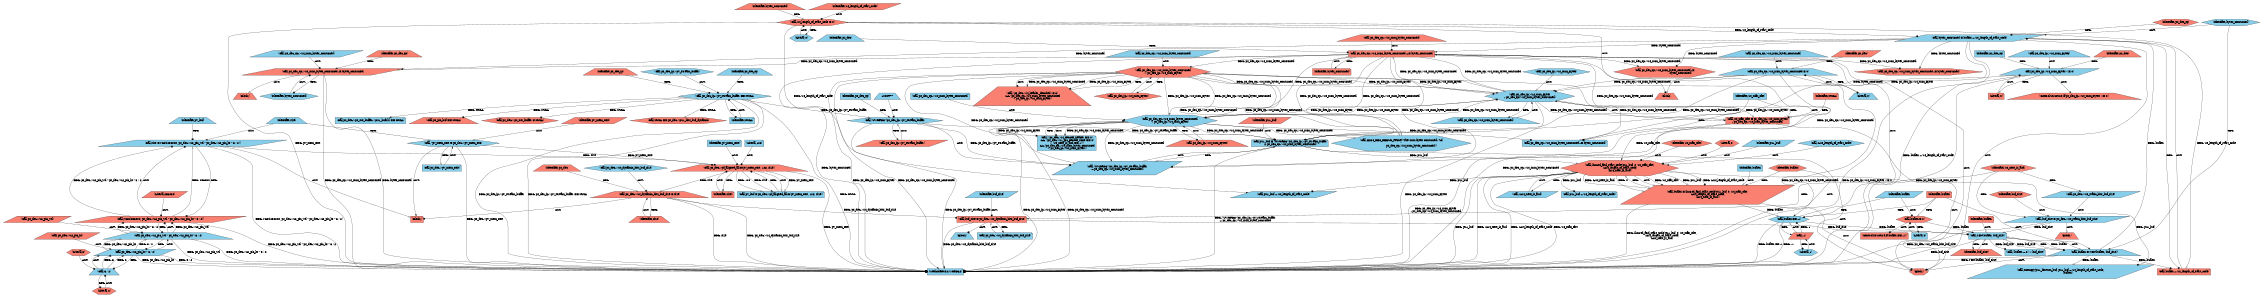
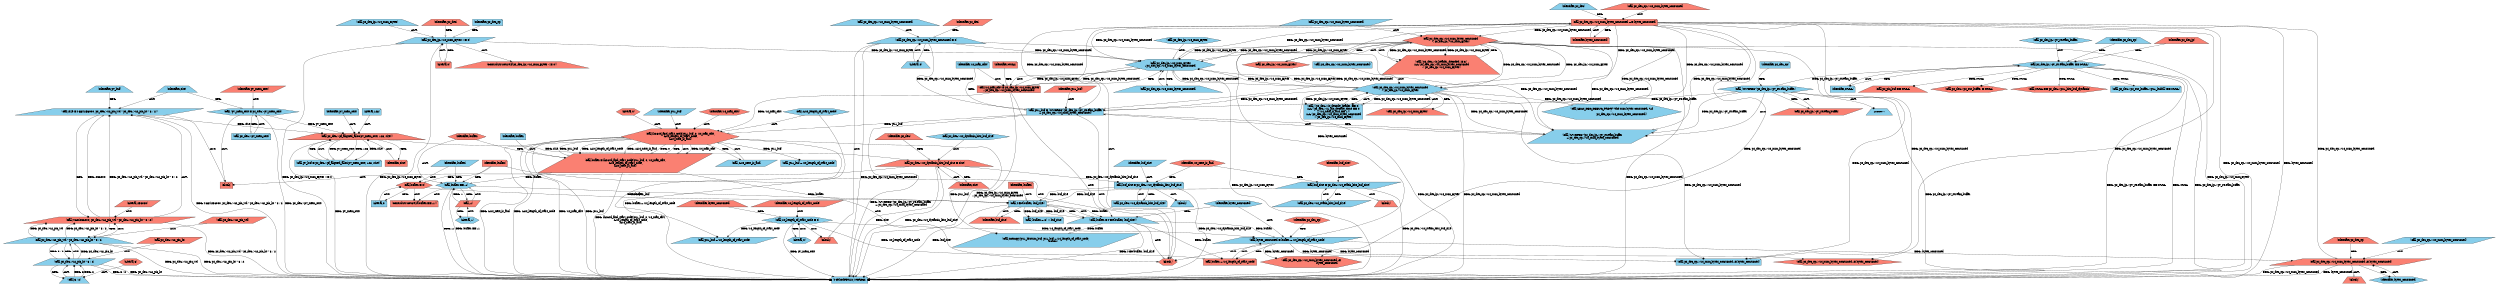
(812, 22) -> (797, 220)
(1833, 63) -> (432, 193)
(891, 108) -> (1834, 98)
(2049, 181) -> (1333, 194)
(992, 219) -> (1149, 185)
(1768, 262) -> (629, 200)
(104, 291) -> none
